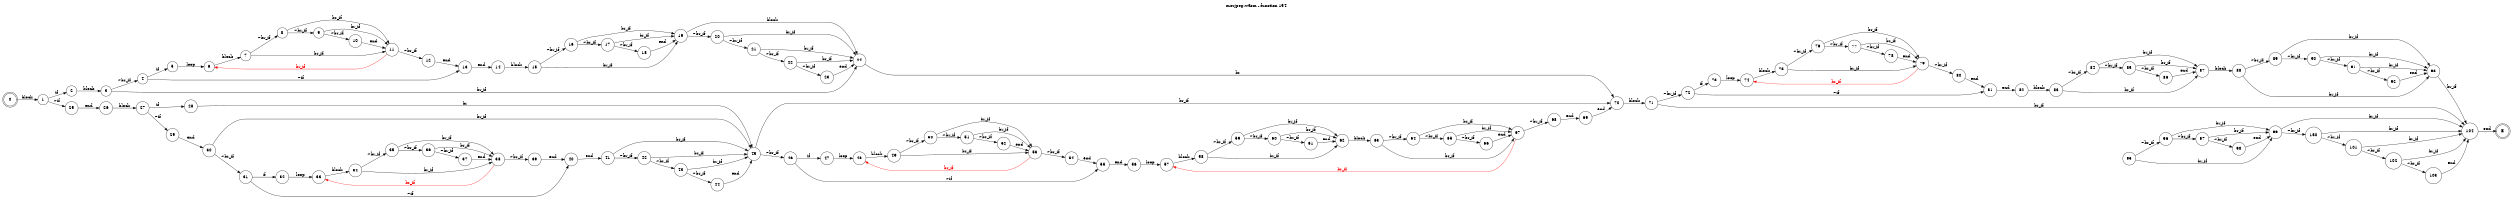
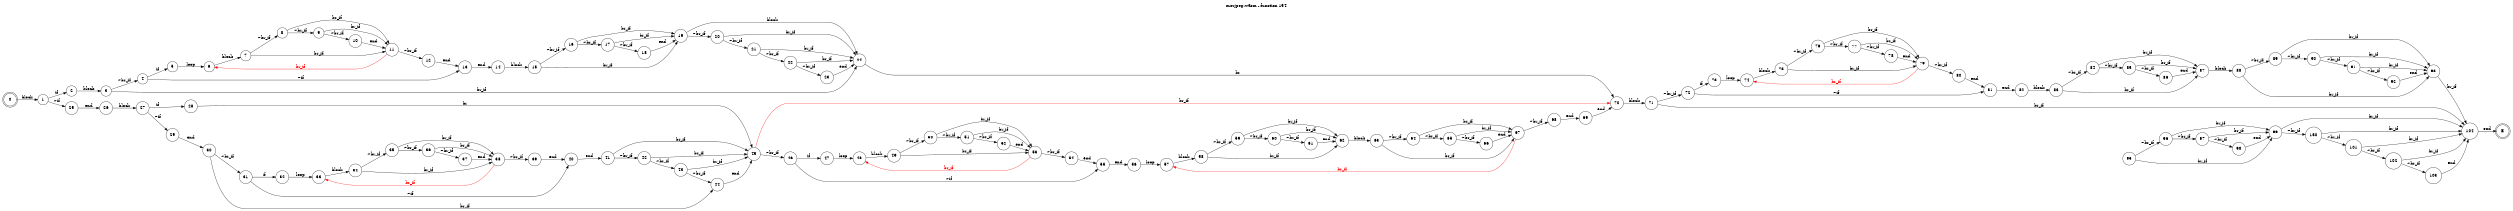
(1169, 103) -> (1169, 103)
(481, 119) -> (447, 209)
